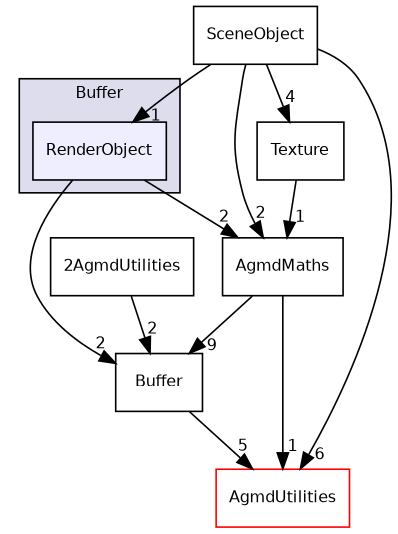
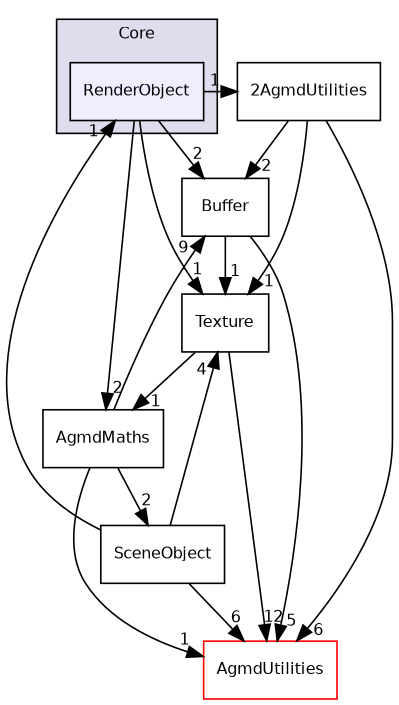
none -> (212, 92)
(100, 94) -> (137, 35)
(235, 145) -> (129, 490)
none -> (156, 204)
none -> (294, 204)
none -> (225, 257)
none -> (392, 379)
none -> (247, 488)
